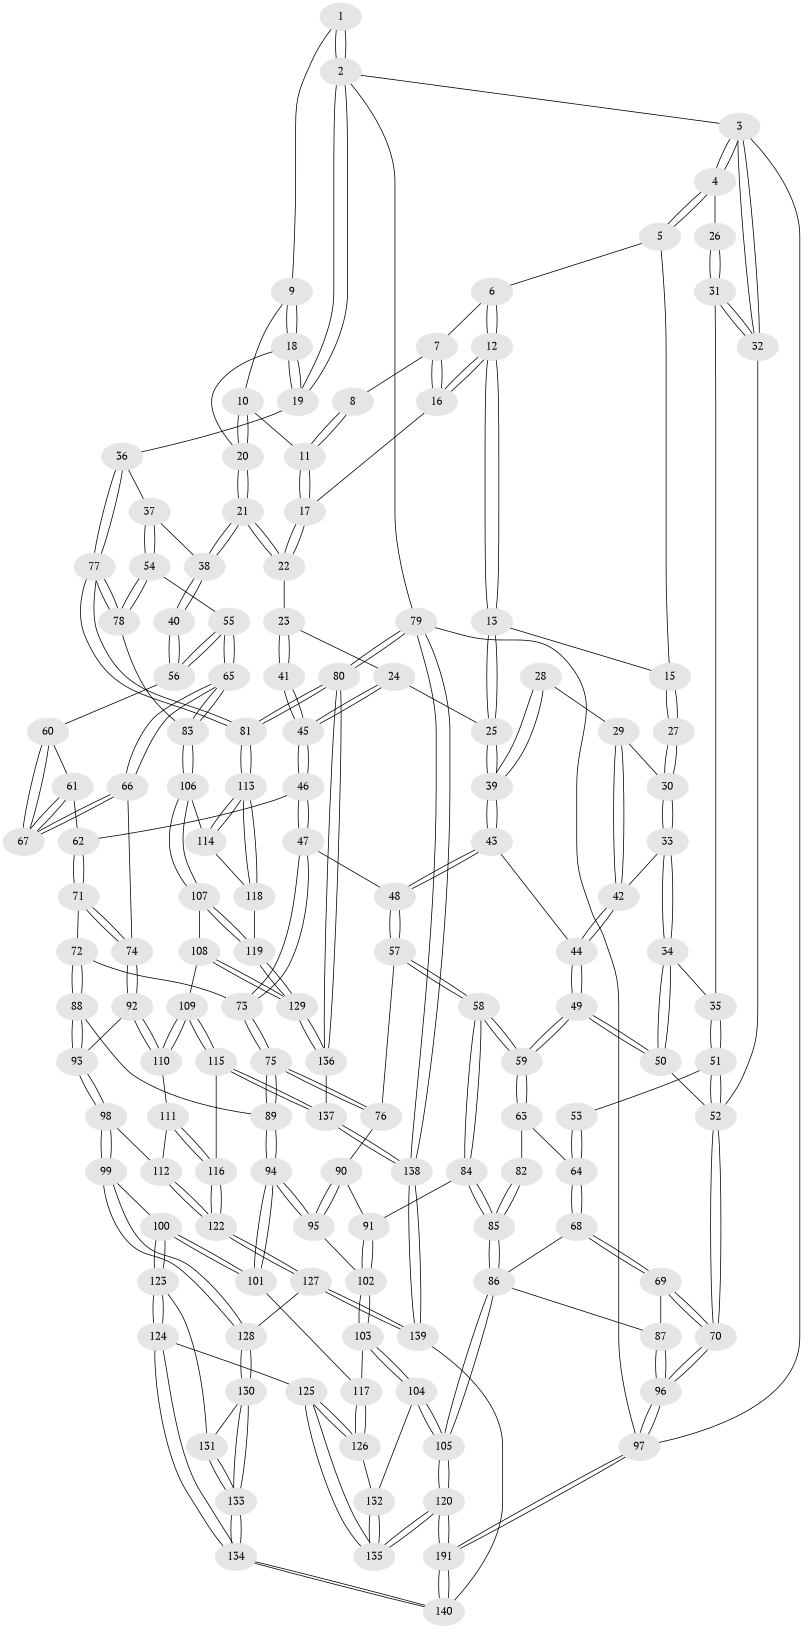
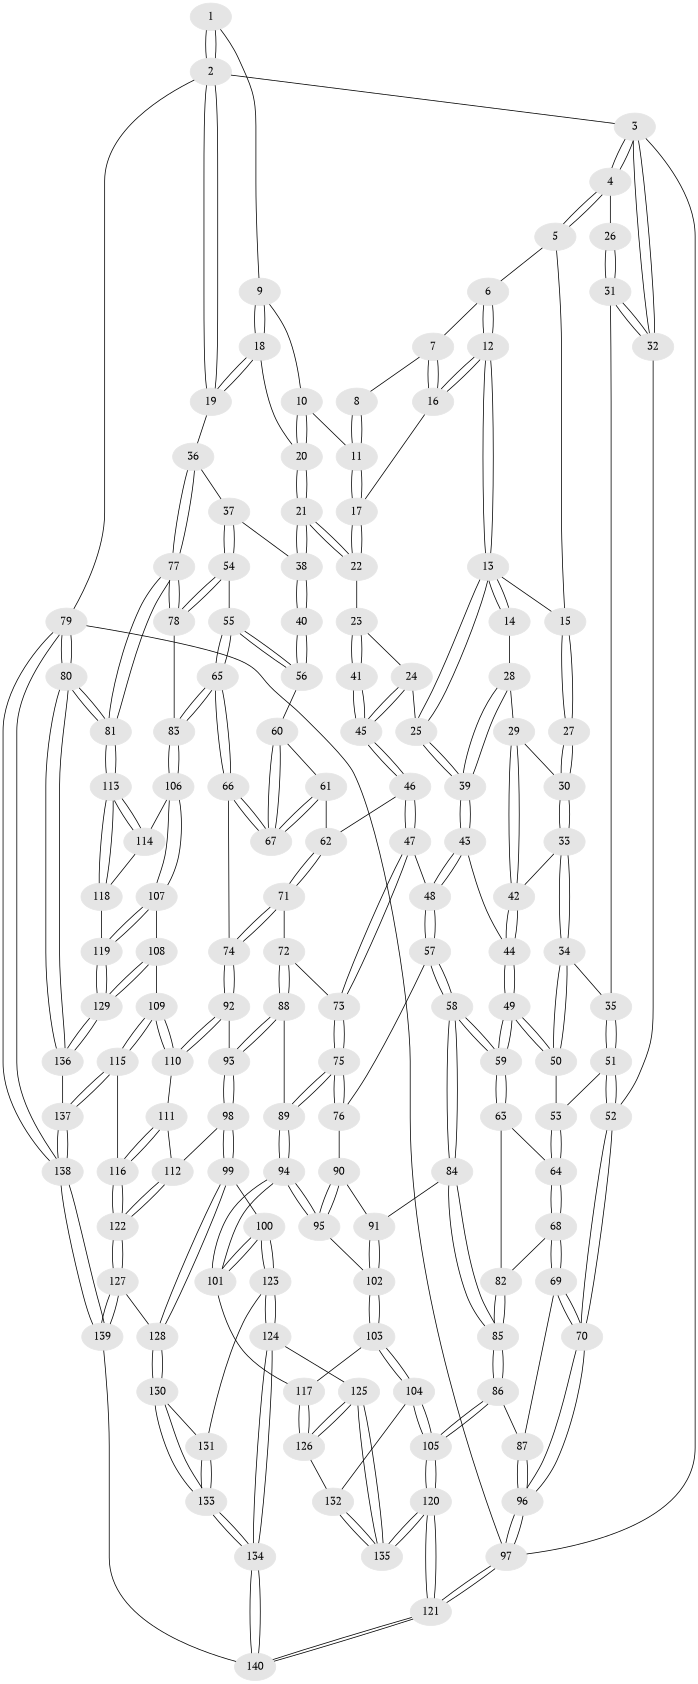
none -> (510, 622)
(688, 1089) -> (556, 1089)
(535, 1254) -> (529, 1254)
(444, 1557) -> (431, 1612)
